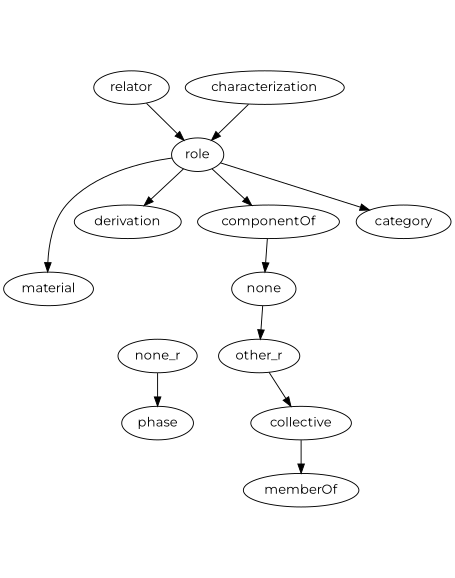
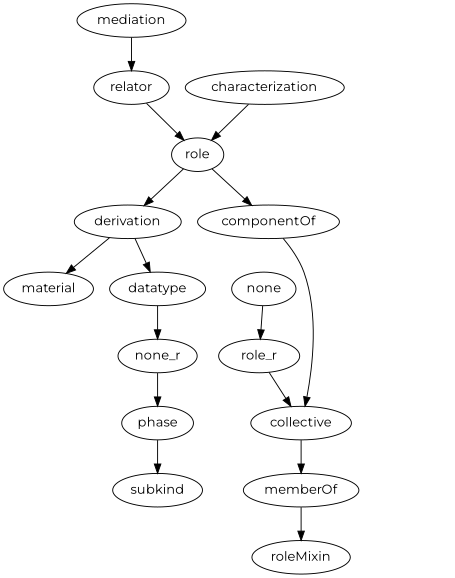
none -> (131, 21)
(88, 187) -> (91, 253)
(404, 222) -> none
(266, 251) -> (312, 314)
none -> (158, 289)
(259, 356) -> (259, 356)
none -> (158, 490)
none -> (301, 557)
